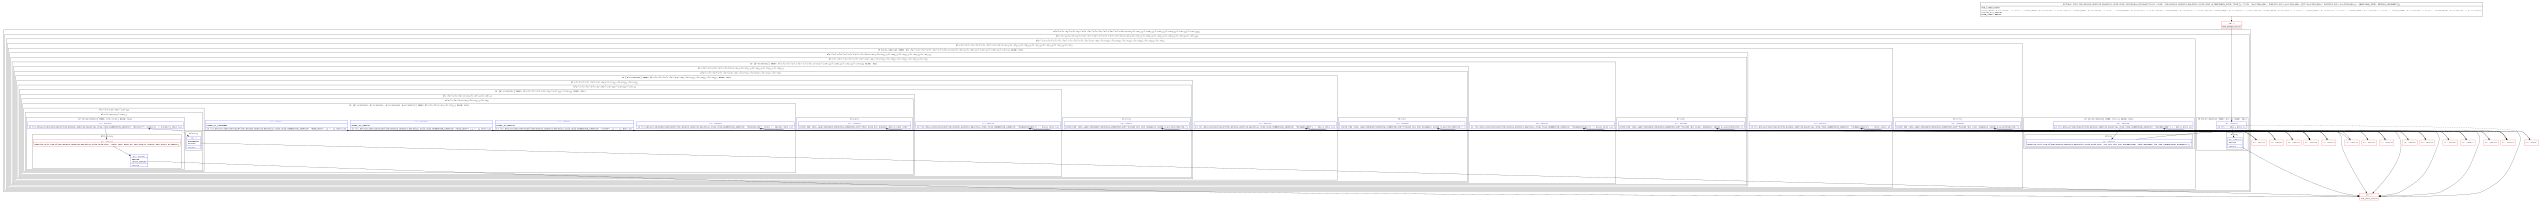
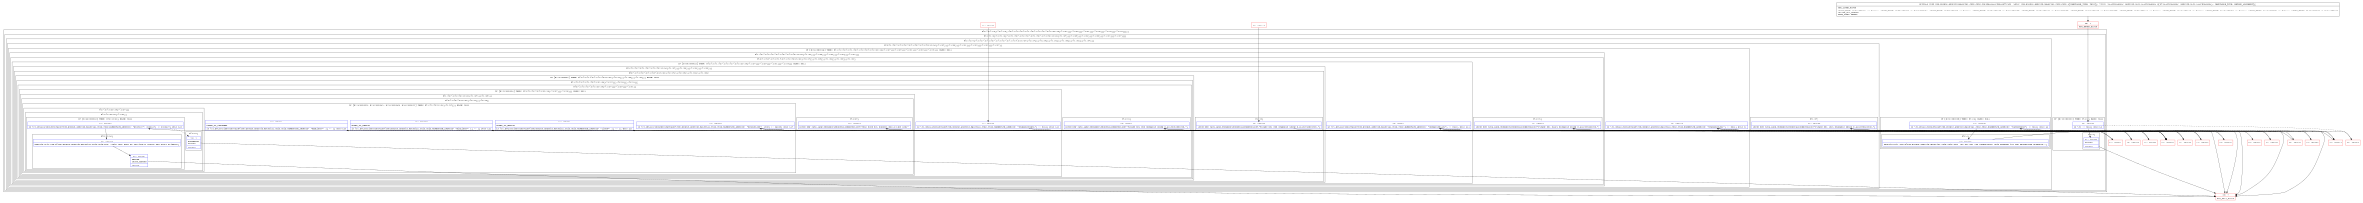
(1265, 125) -> none
(107, 143) -> (107, 143)
